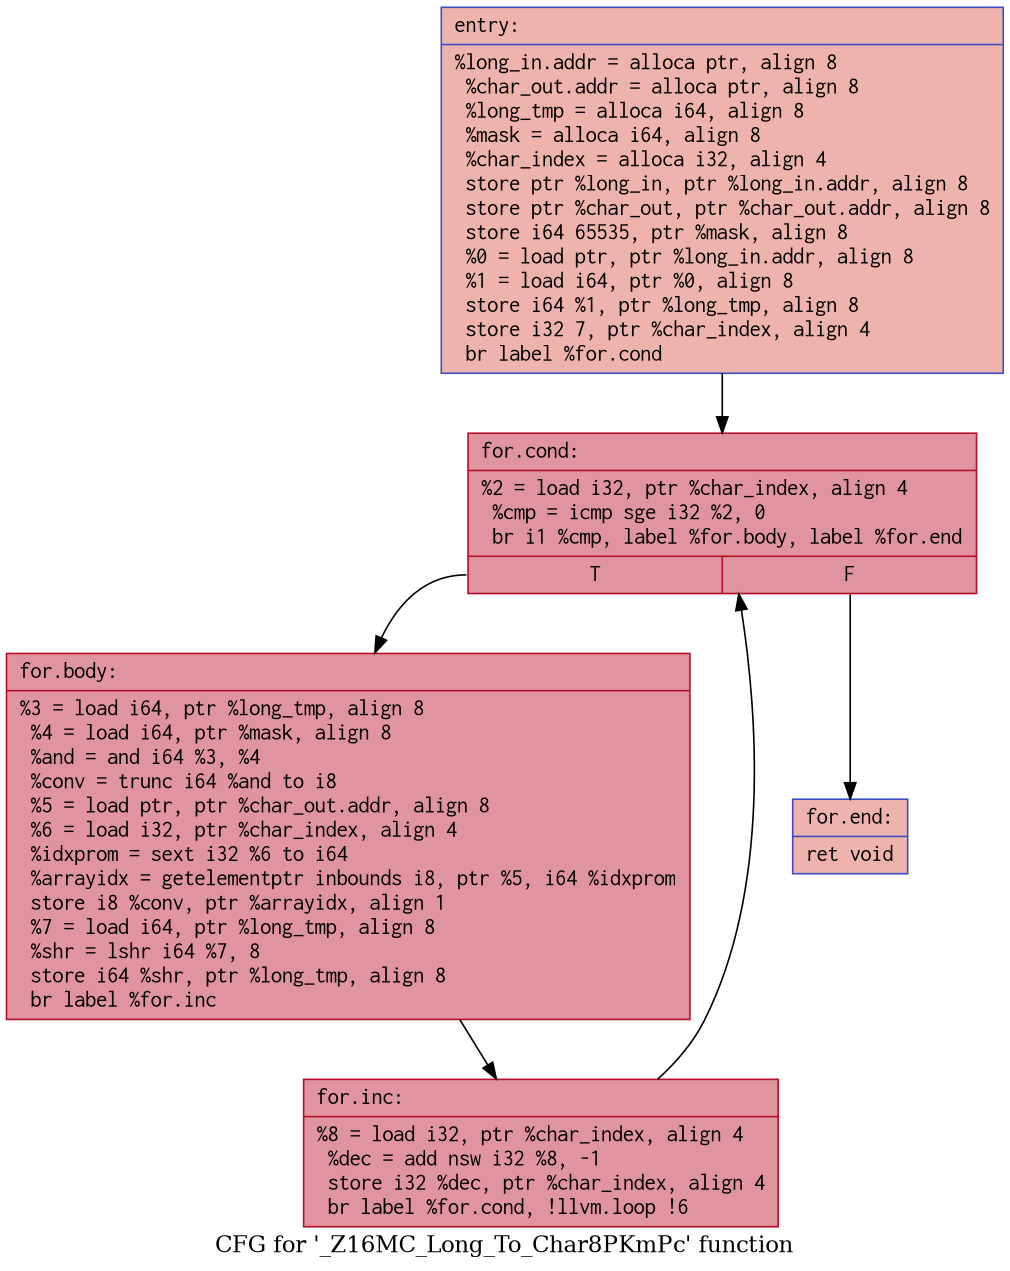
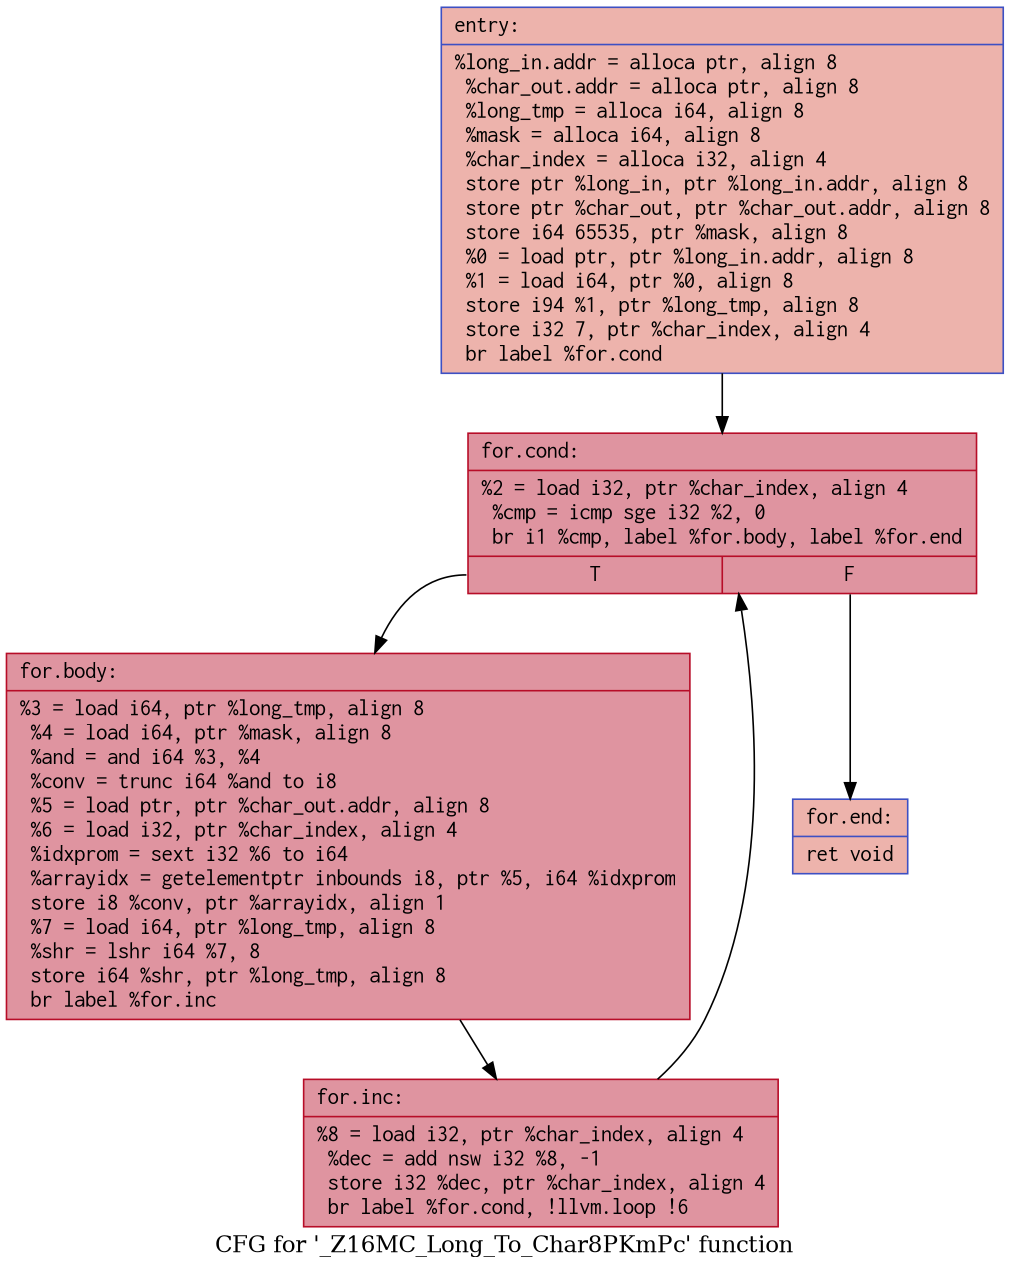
(657, 305) -> (657, 305)
